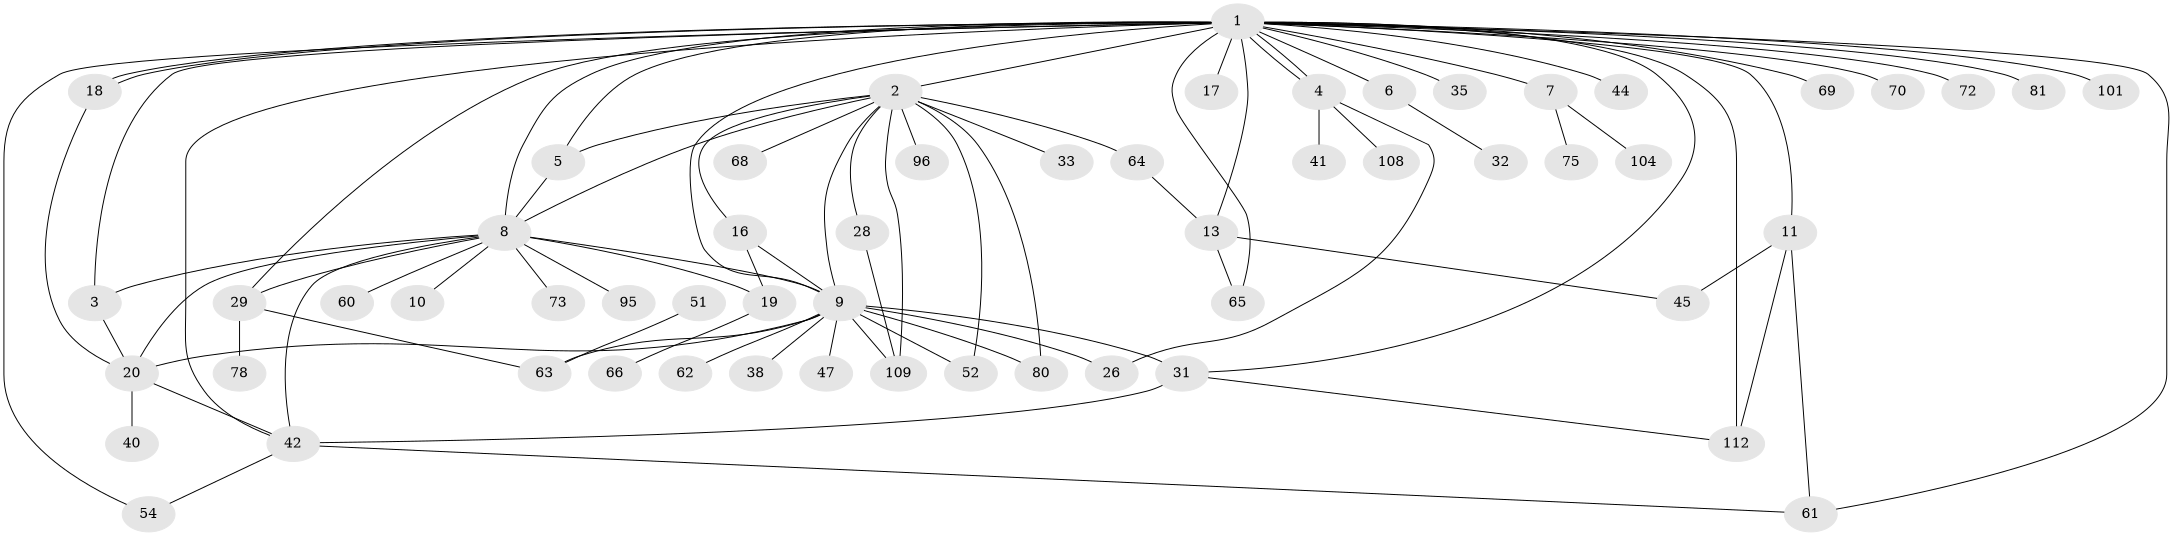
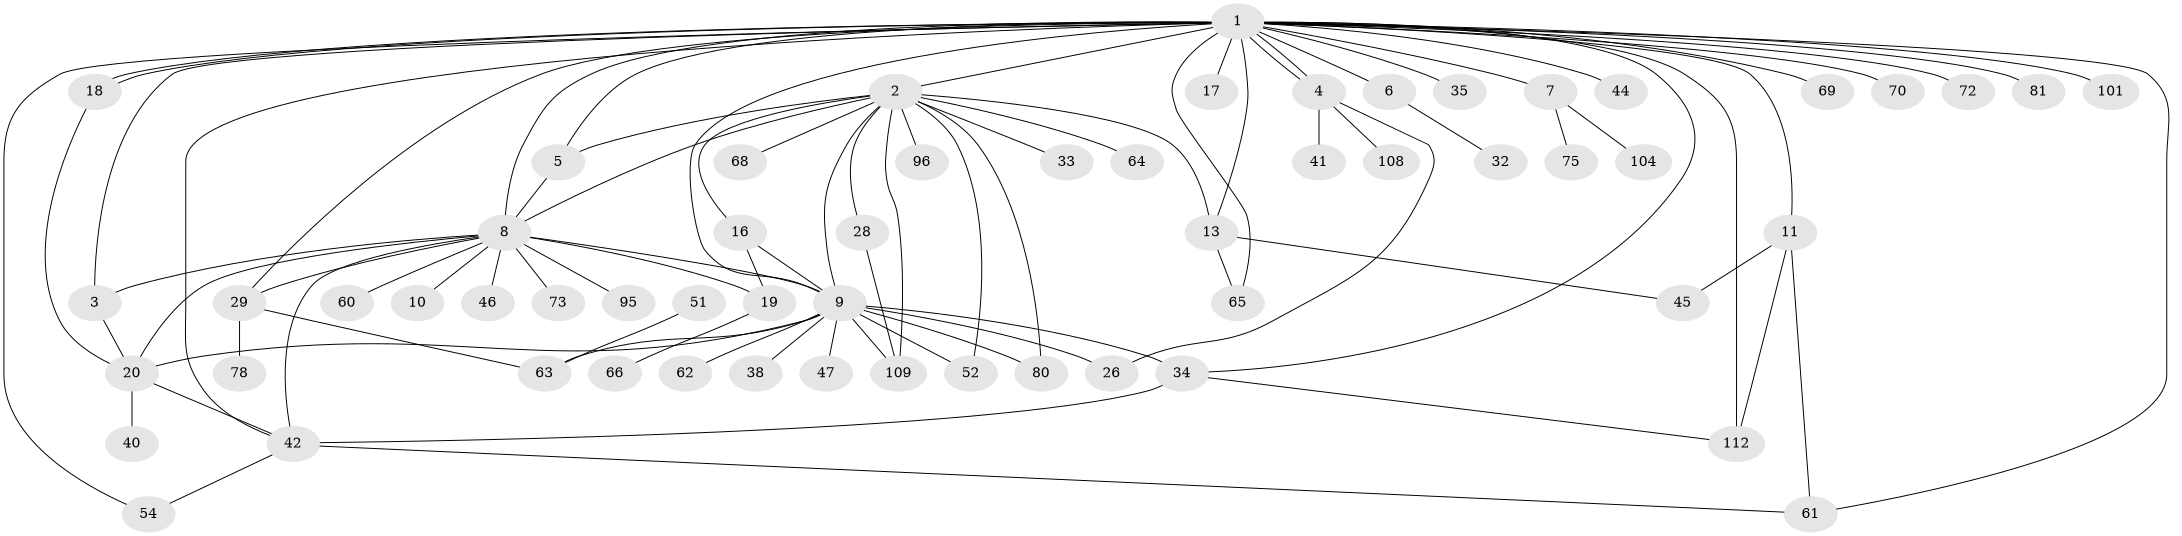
(1174, 198) -> (1089, 116)
none -> (488, 303)
(1182, 374) -> (1182, 374)
